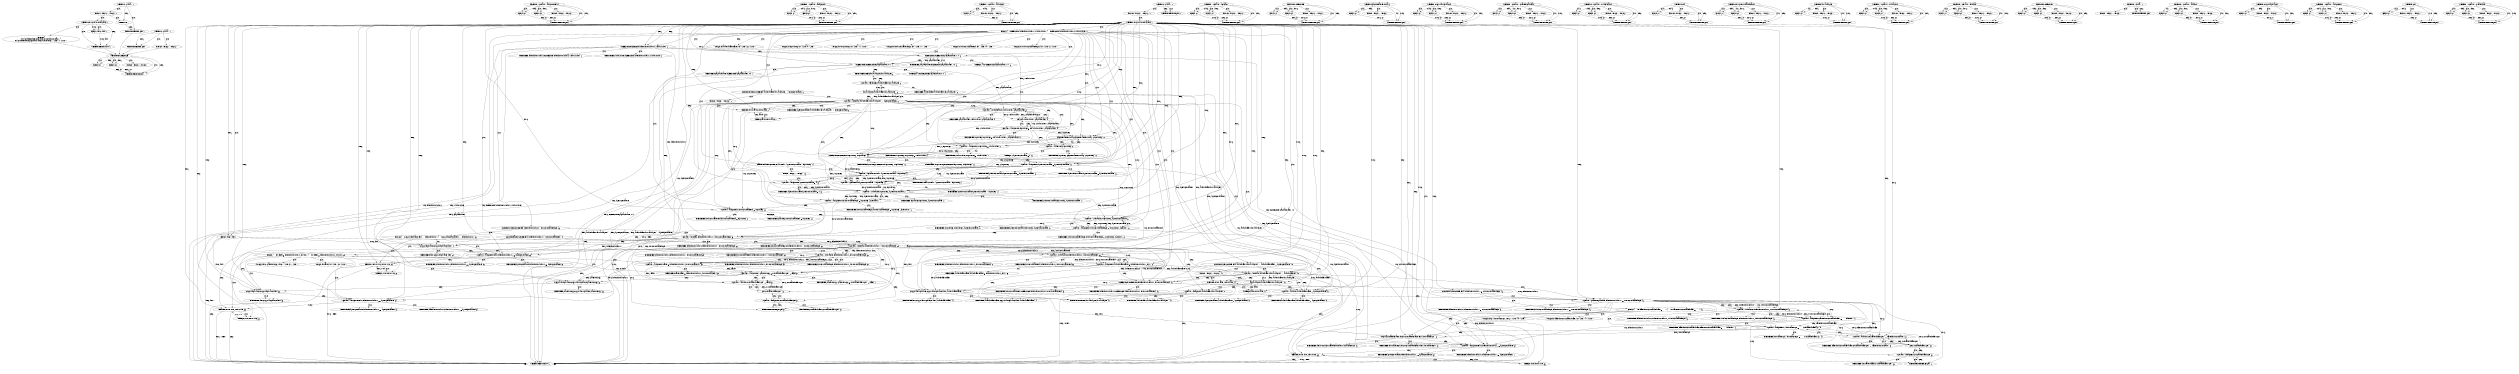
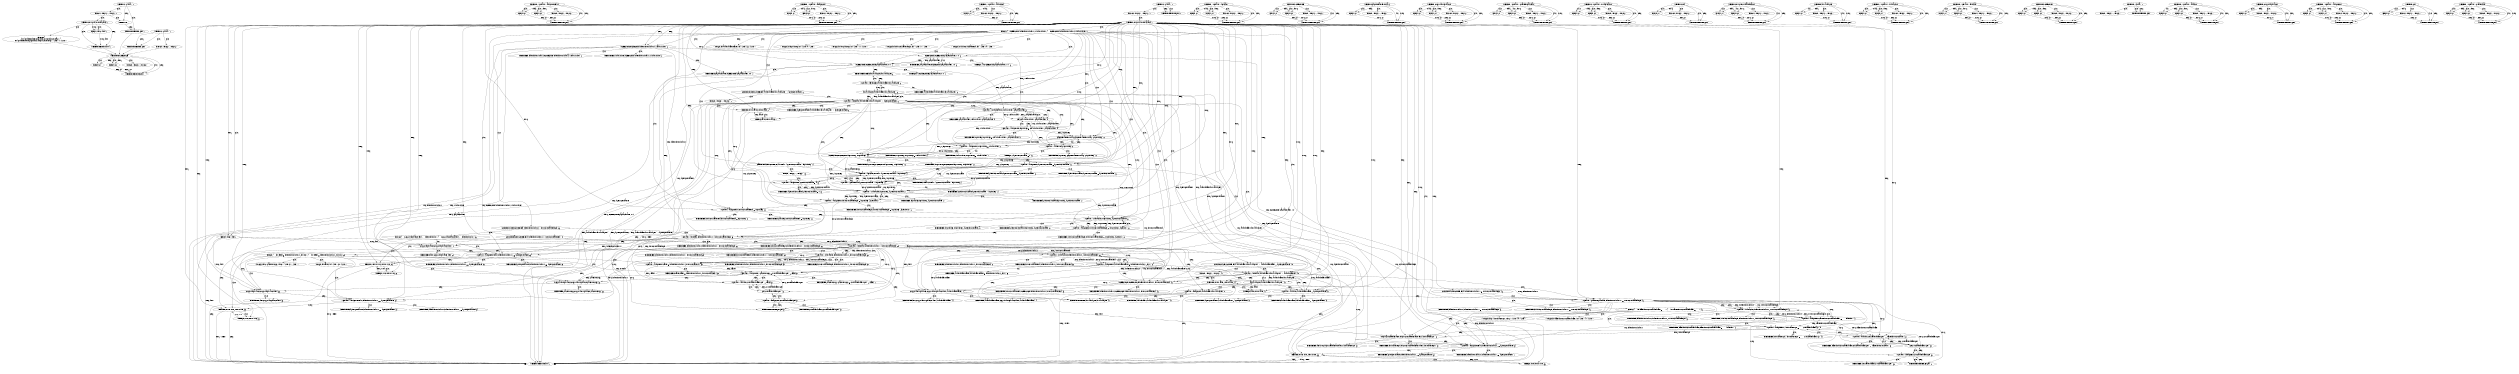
(1035, 47) -> none
(792, 53) -> (693, 60)
(771, 215) -> (771, 215)
(1043, 224) -> (1043, 224)
